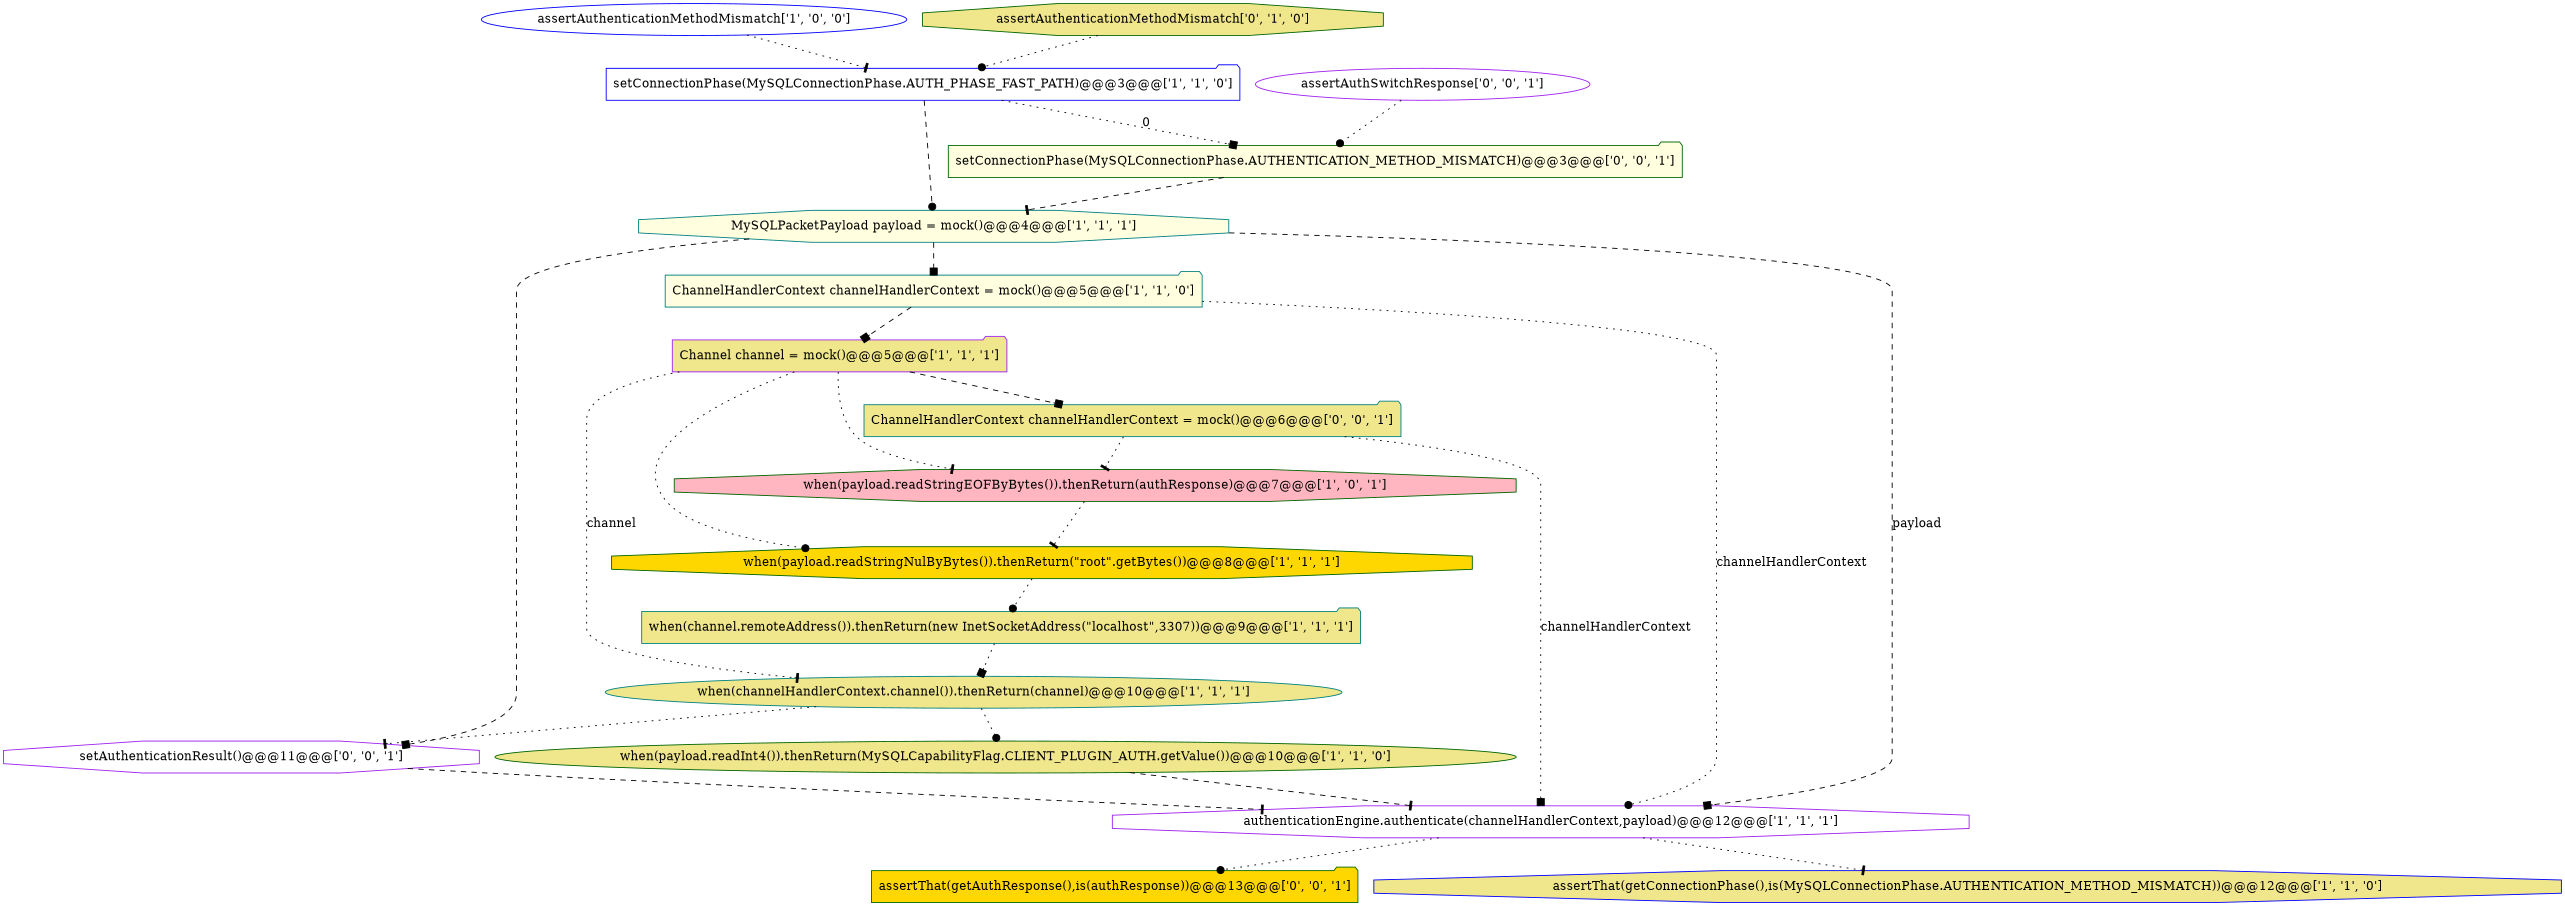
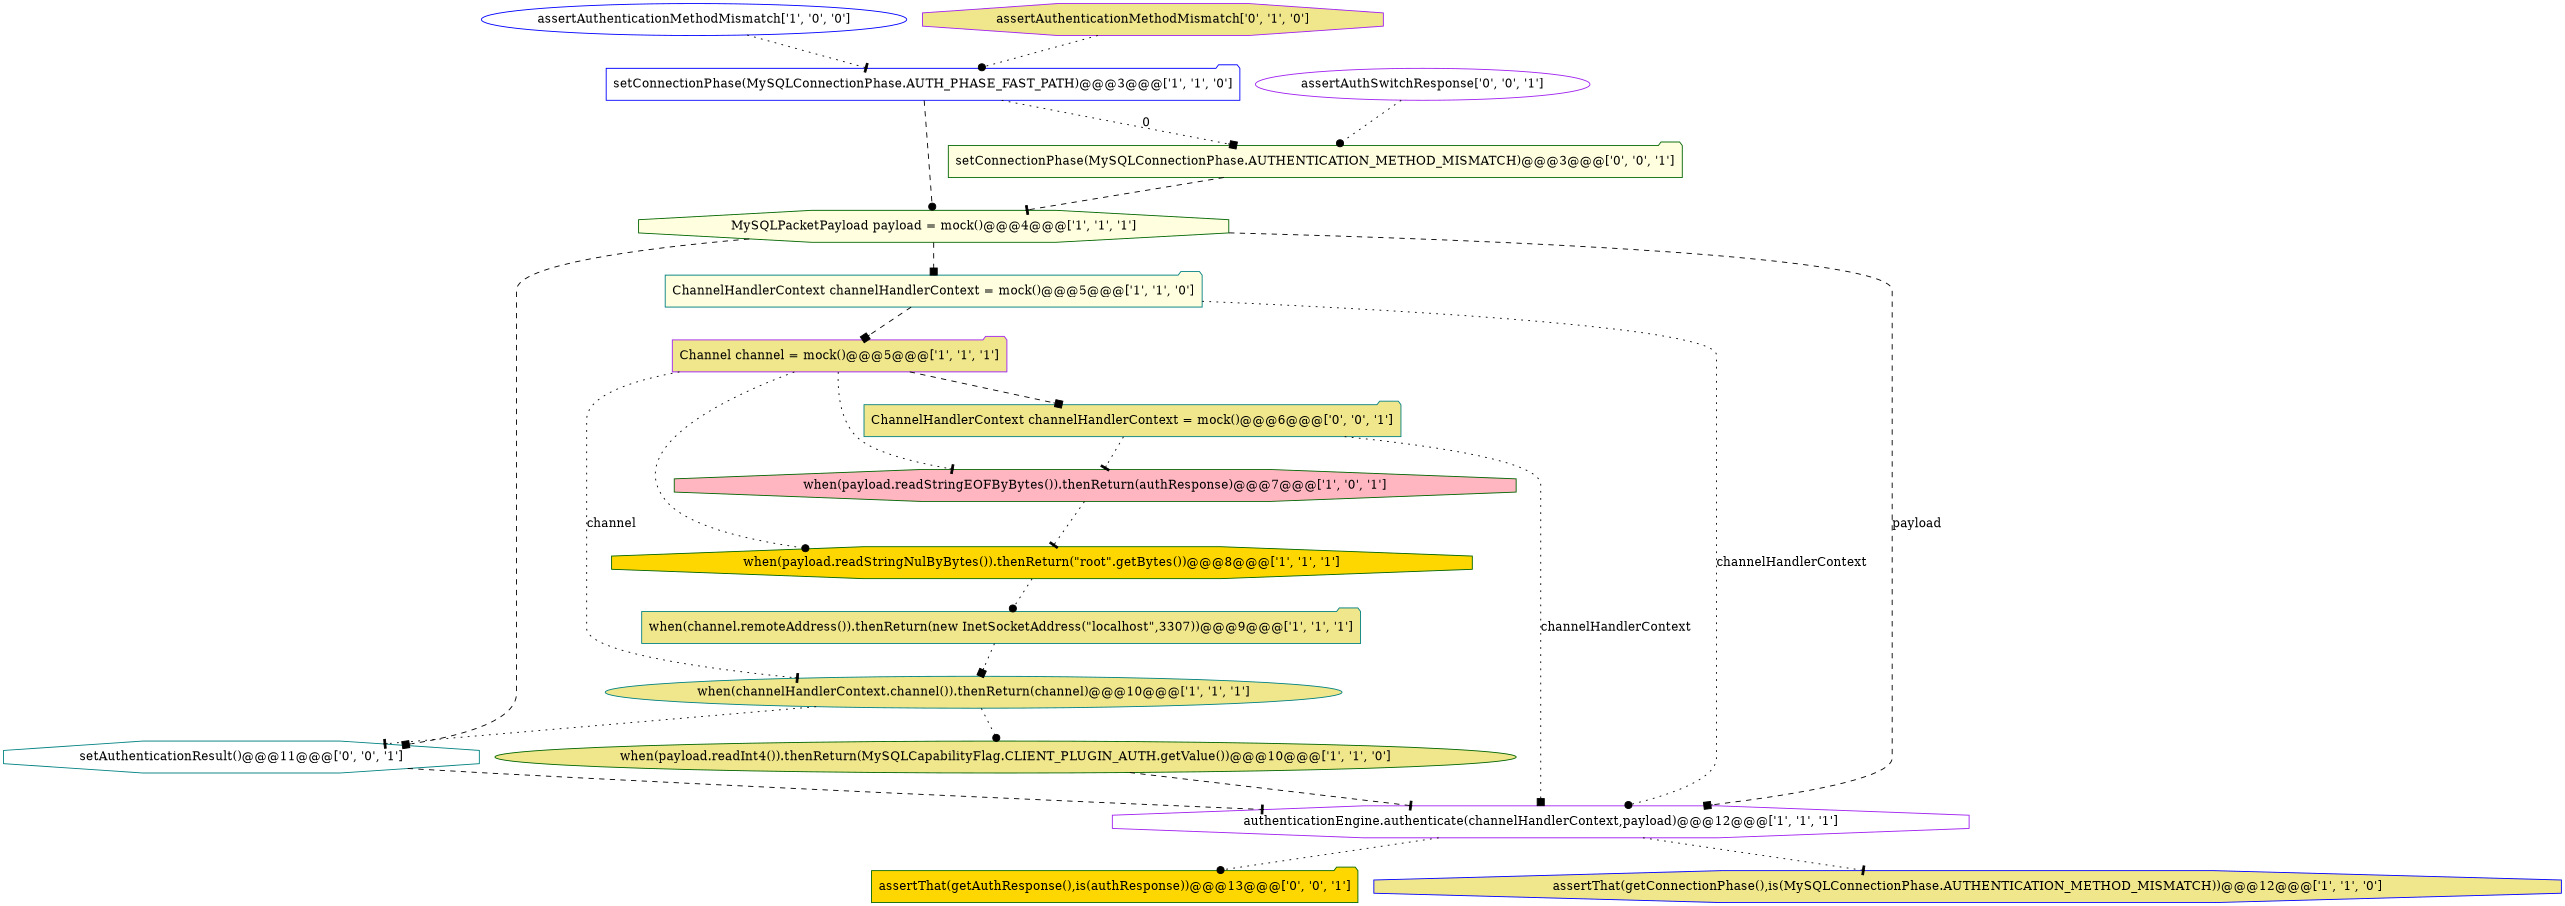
(1153, 20) -> (1153, 20)
(934, 226) -> (934, 226)
(241, 757) -> (241, 757)
